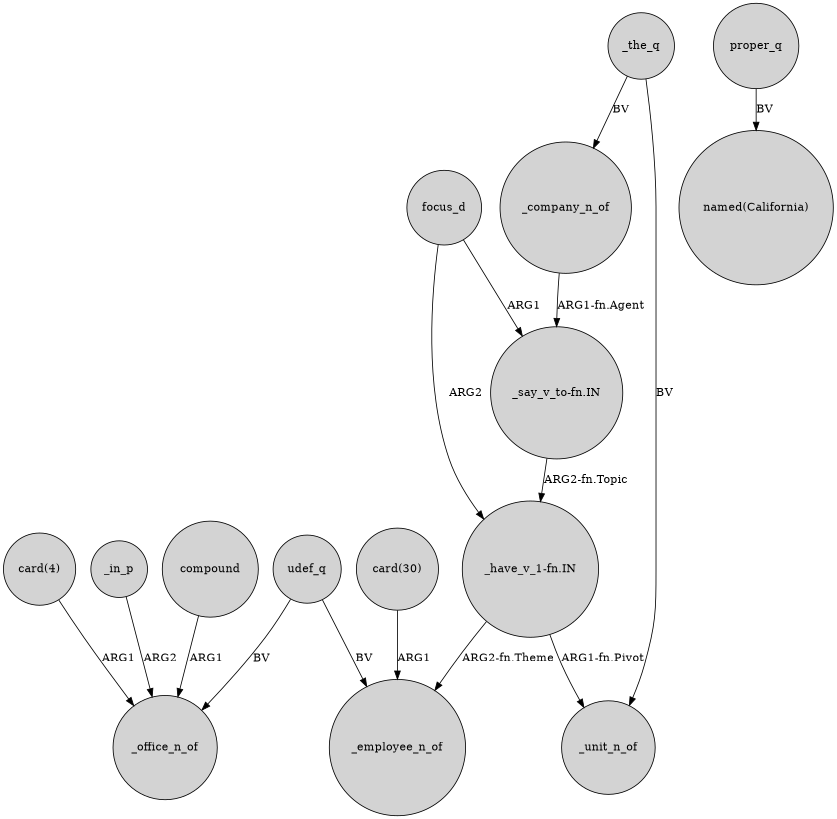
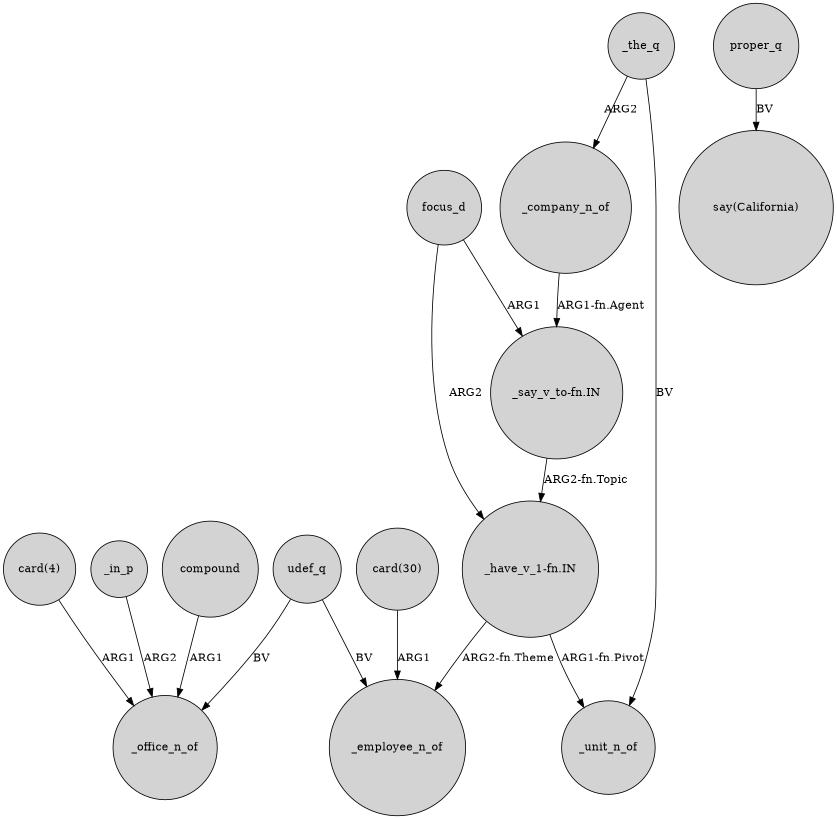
(621, 110) -> (621, 110)
(756, 208) -> (756, 208)
